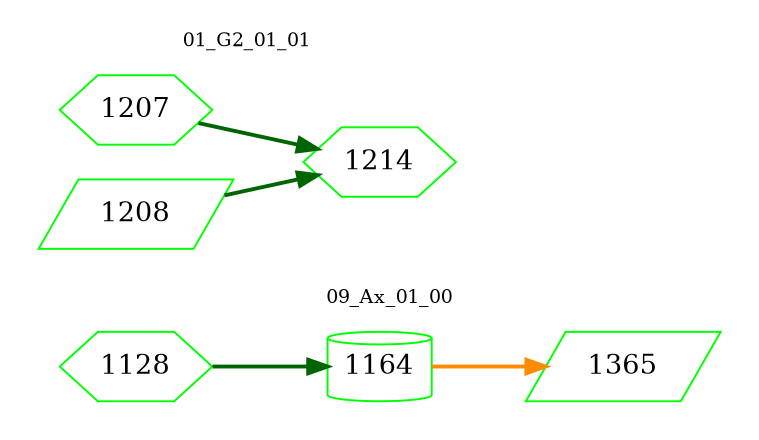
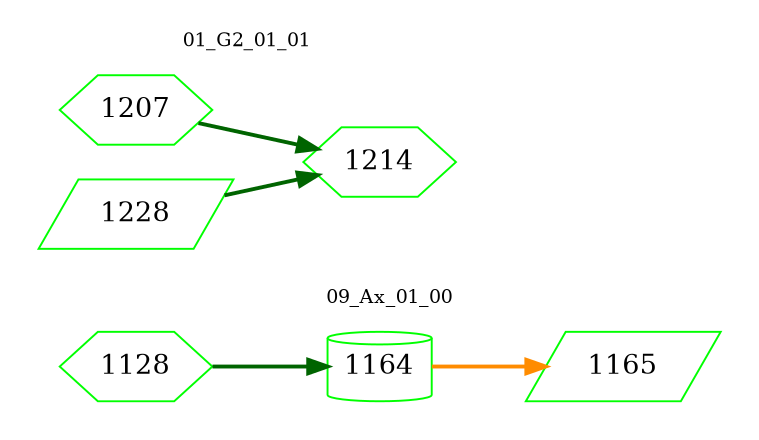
(136, 214) -> (136, 214)
(623, 367) -> (623, 367)
